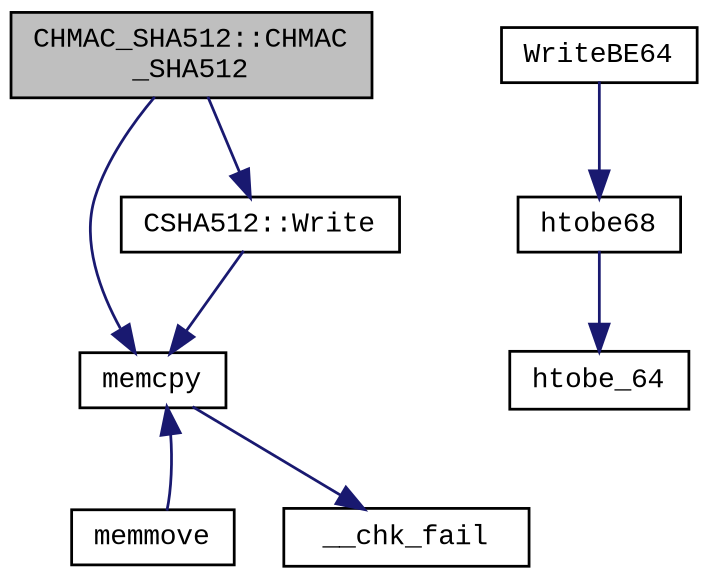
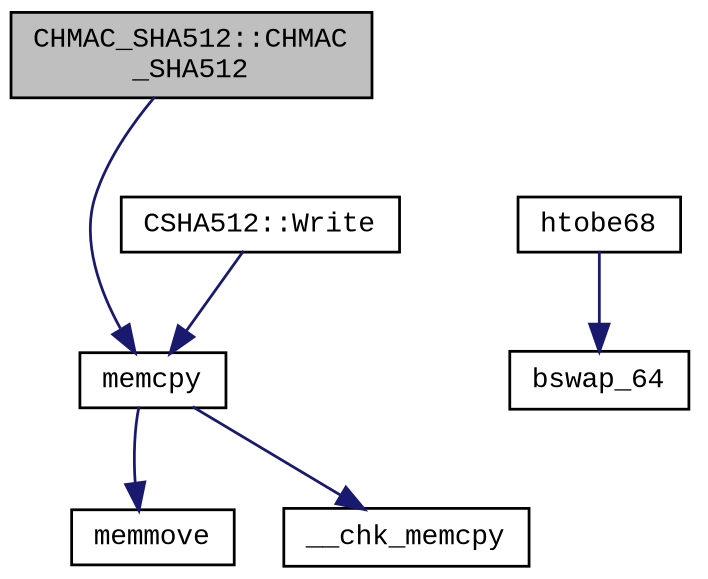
(599, 55) -> none
(224, 134) -> none
(599, 380) -> (599, 380)
(171, 473) -> (135, 445)
(406, 537) -> (406, 537)
